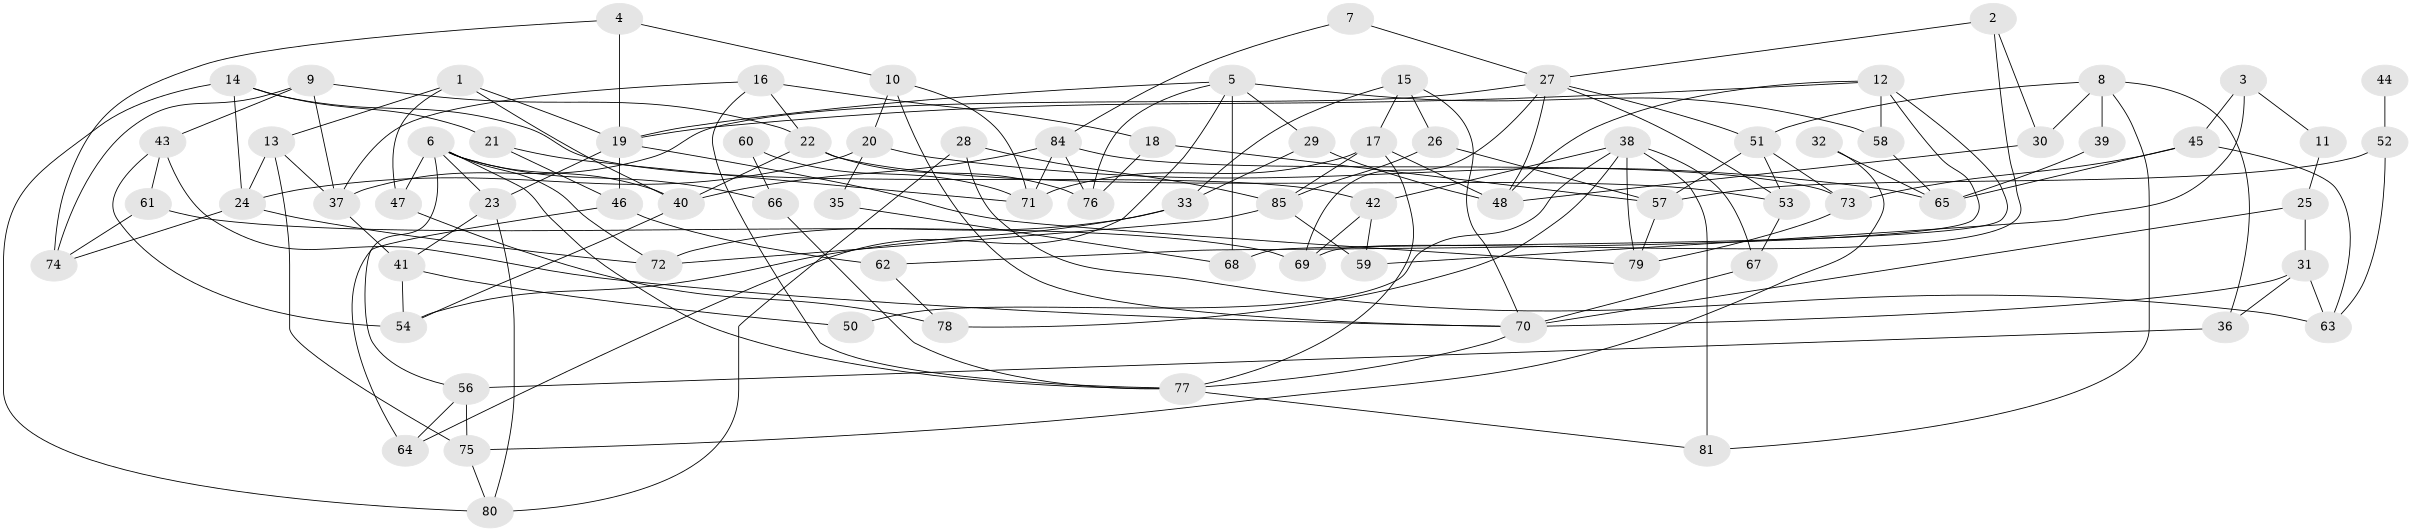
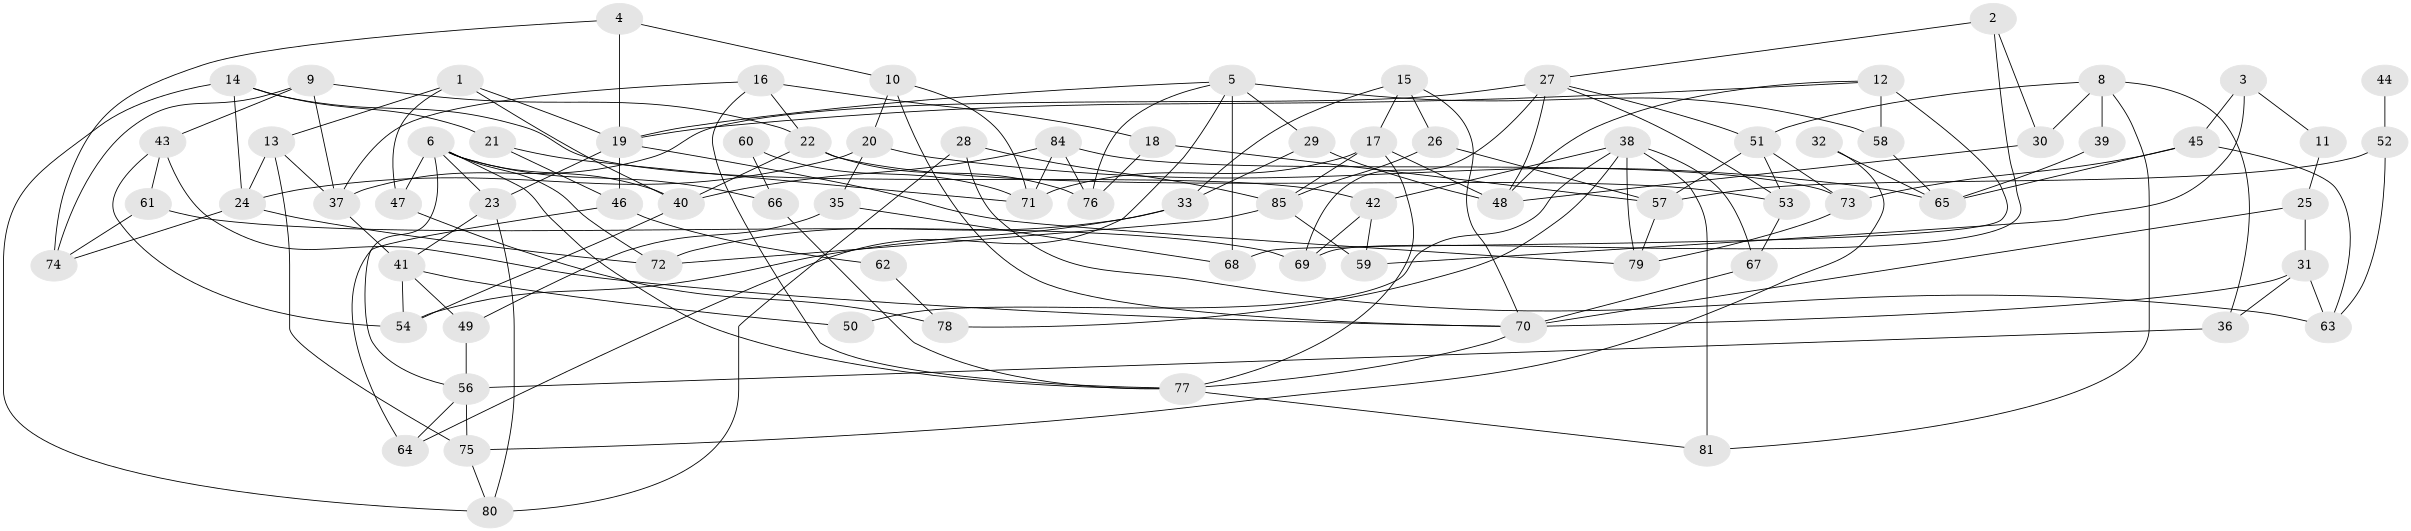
(1351, 19) -> none
(1214, 250) -> none
none -> (466, 327)
